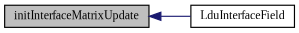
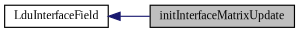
(176, 16) -> (135, 16)
